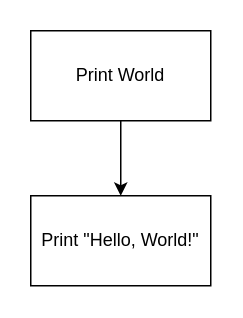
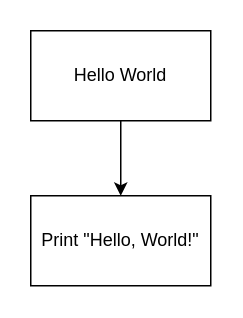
(121, 76) -> (121, 76)
